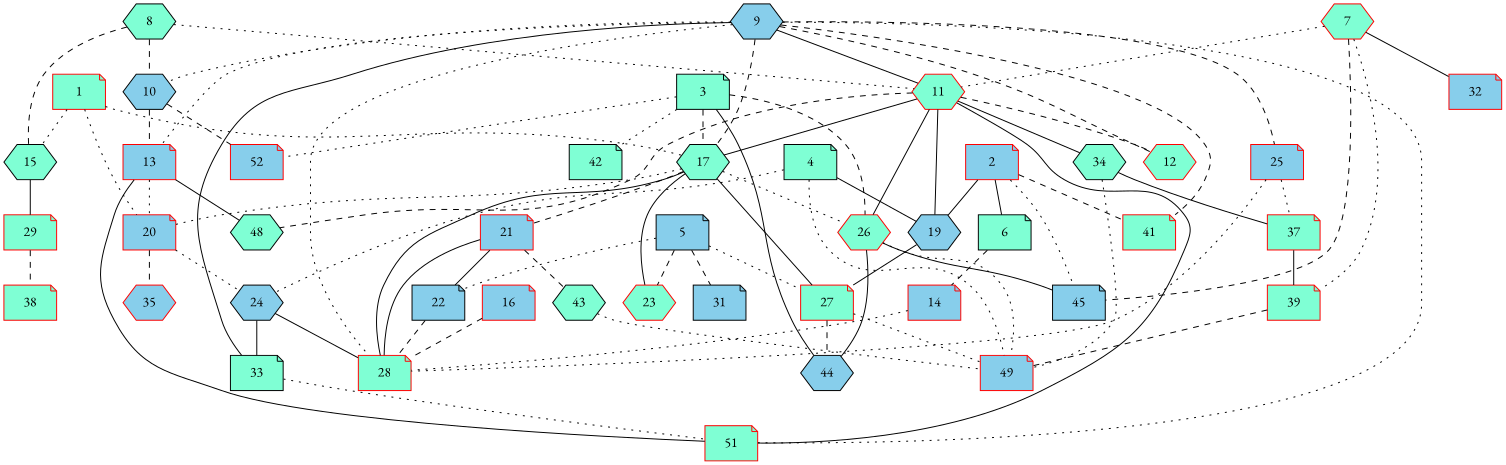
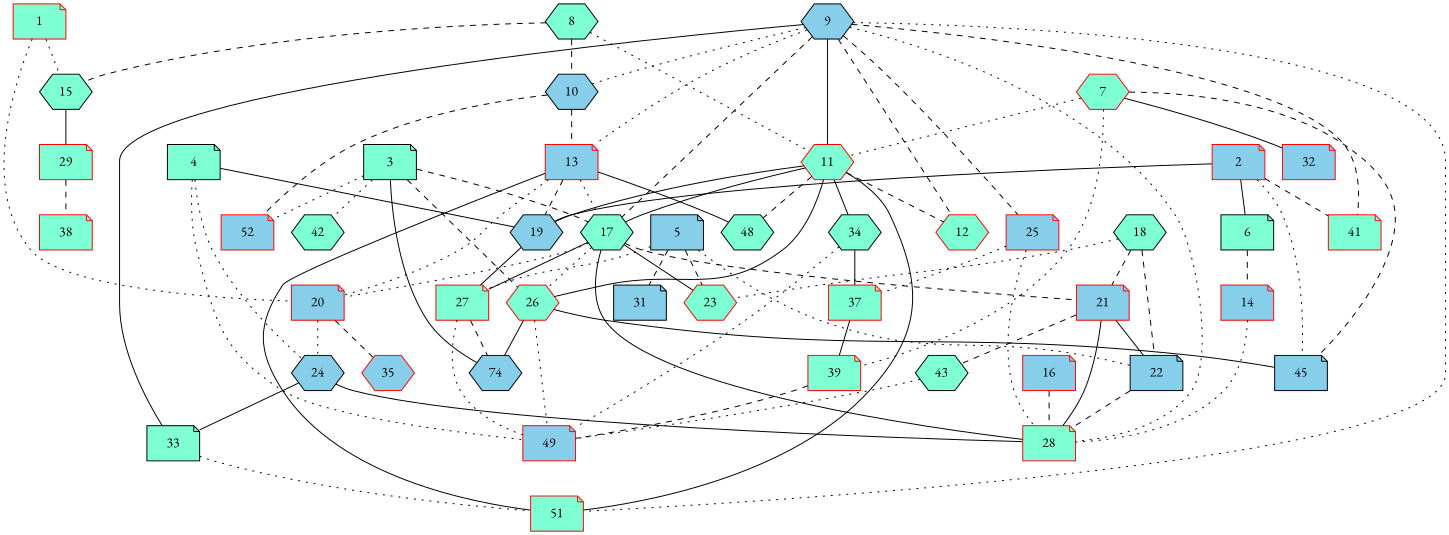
(379, 136) -> (589, 197)
(596, 162) -> (318, 232)
none -> (554, 197)
none -> (1140, 232)
(827, 373) -> (495, 373)
